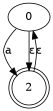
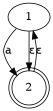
(29, 17) -> (29, 17)
